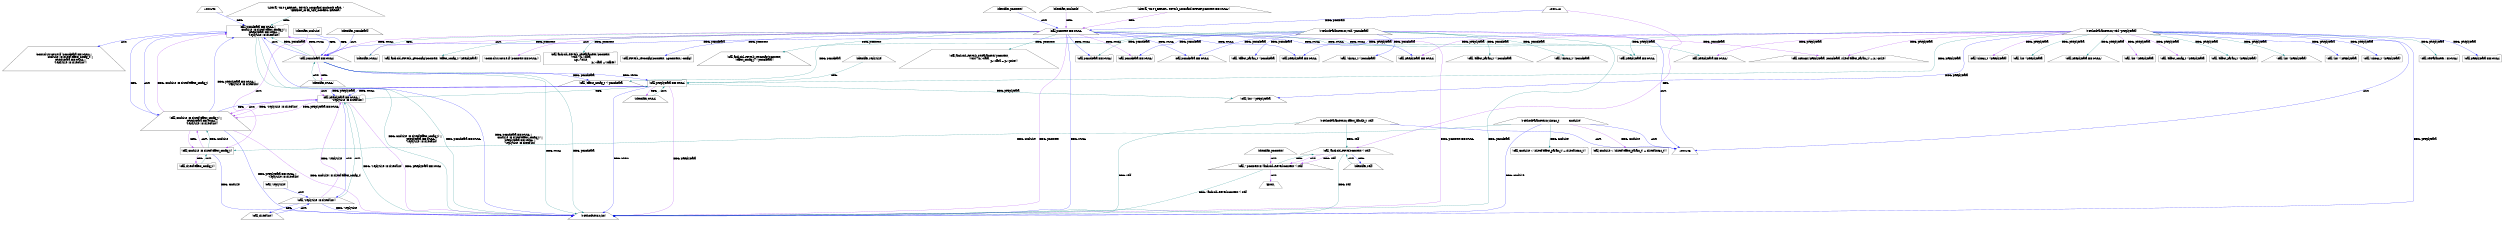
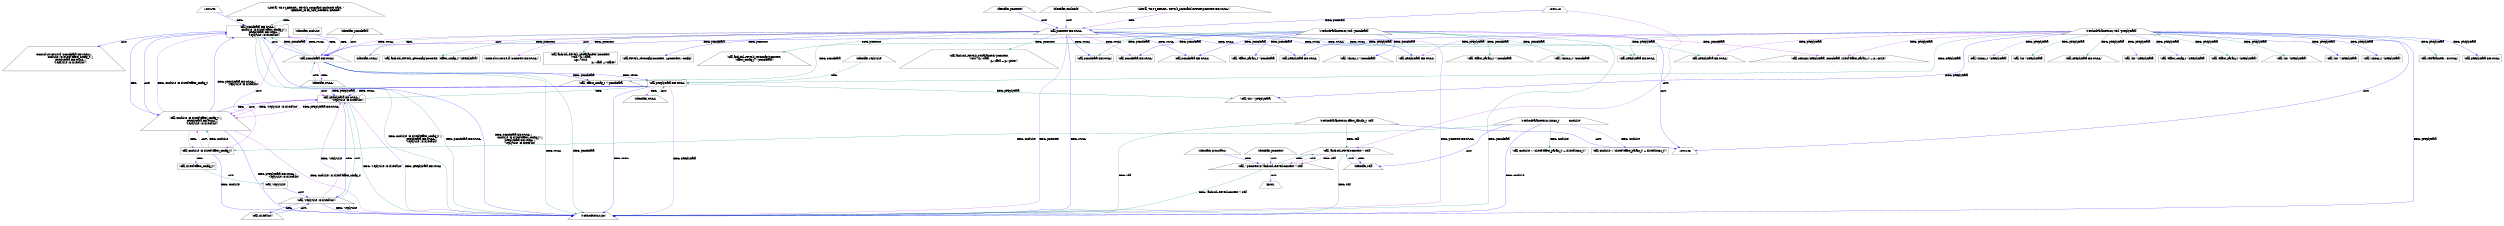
(1070, 21) -> (1070, 21)
(1666, 83) -> (1666, 83)
(1635, 132) -> (1450, 155)
none -> (1212, 151)
(349, 159) -> (349, 159)
(204, 160) -> (232, 179)
